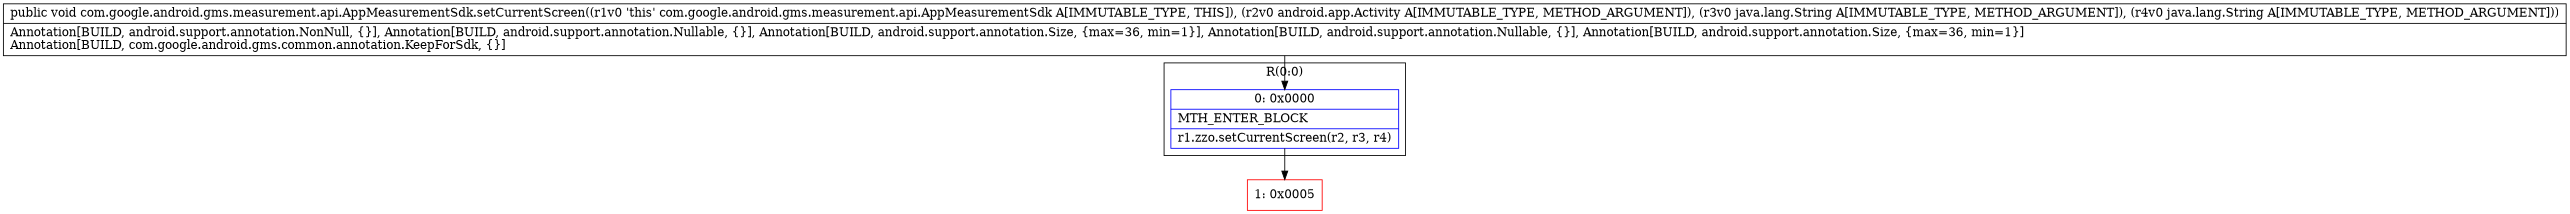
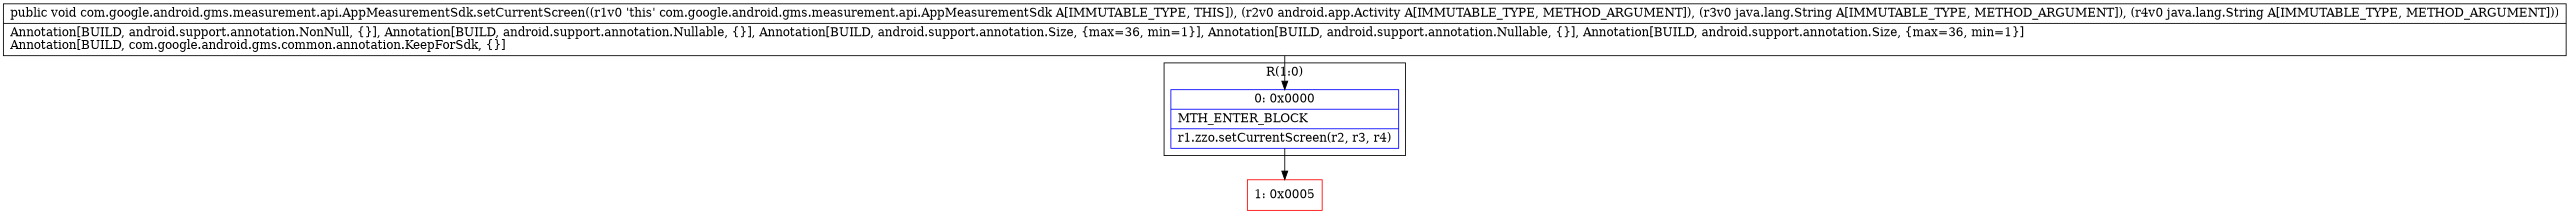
(1285, 73) -> (1285, 73)
